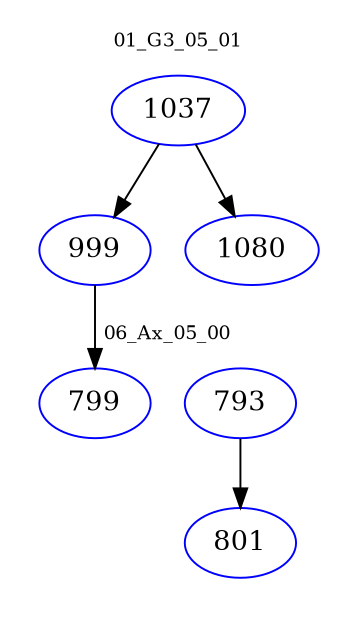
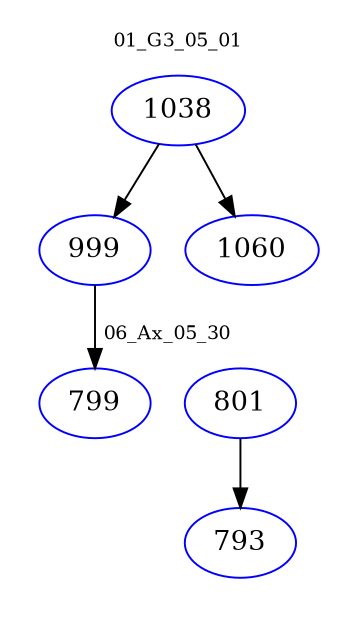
(178, 111) -> (178, 111)
(252, 250) -> (252, 250)
(168, 334) -> (168, 334)
(240, 464) -> (240, 464)
